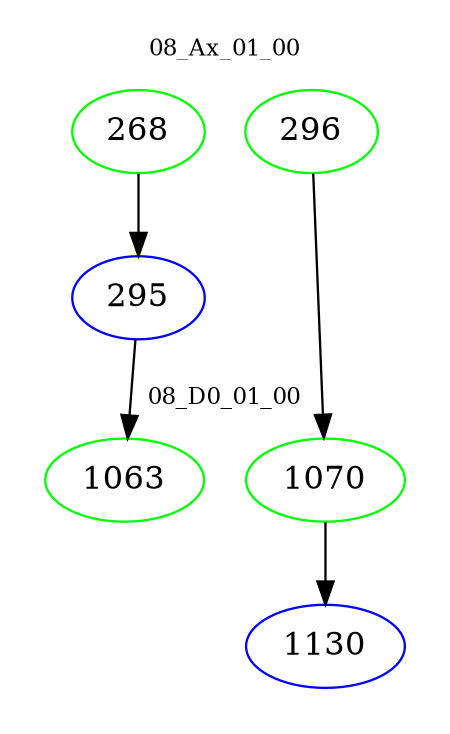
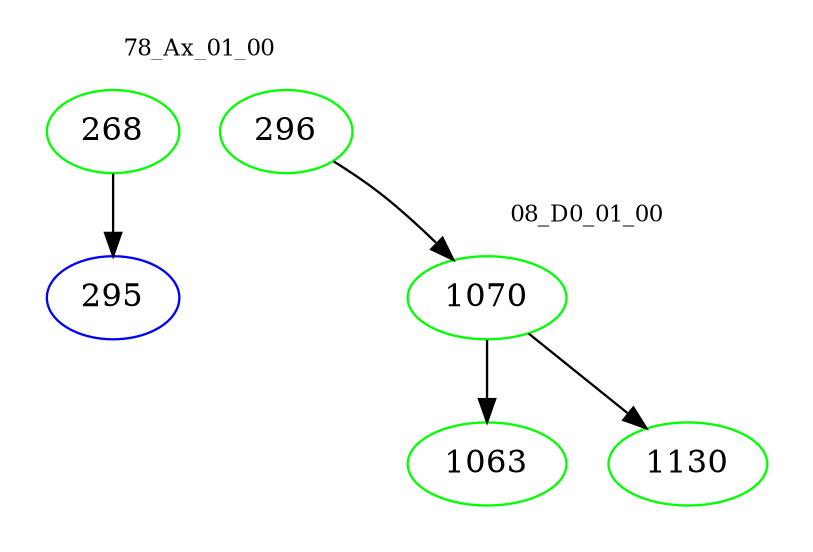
(225, 50) -> (200, 50)
(131, 390) -> (487, 370)
(325, 646) -> (688, 464)
